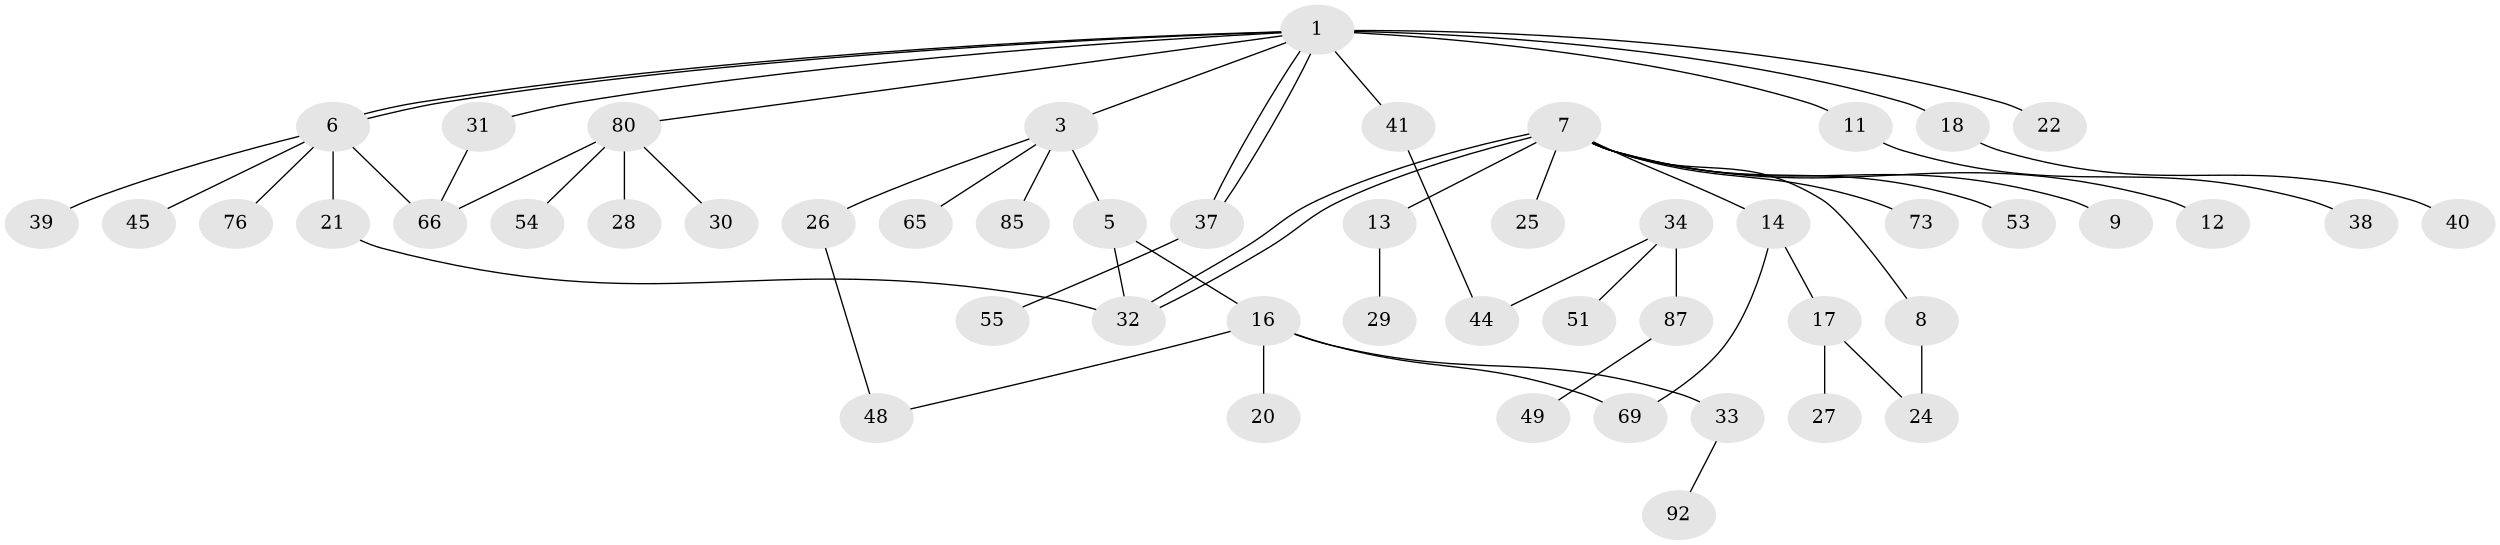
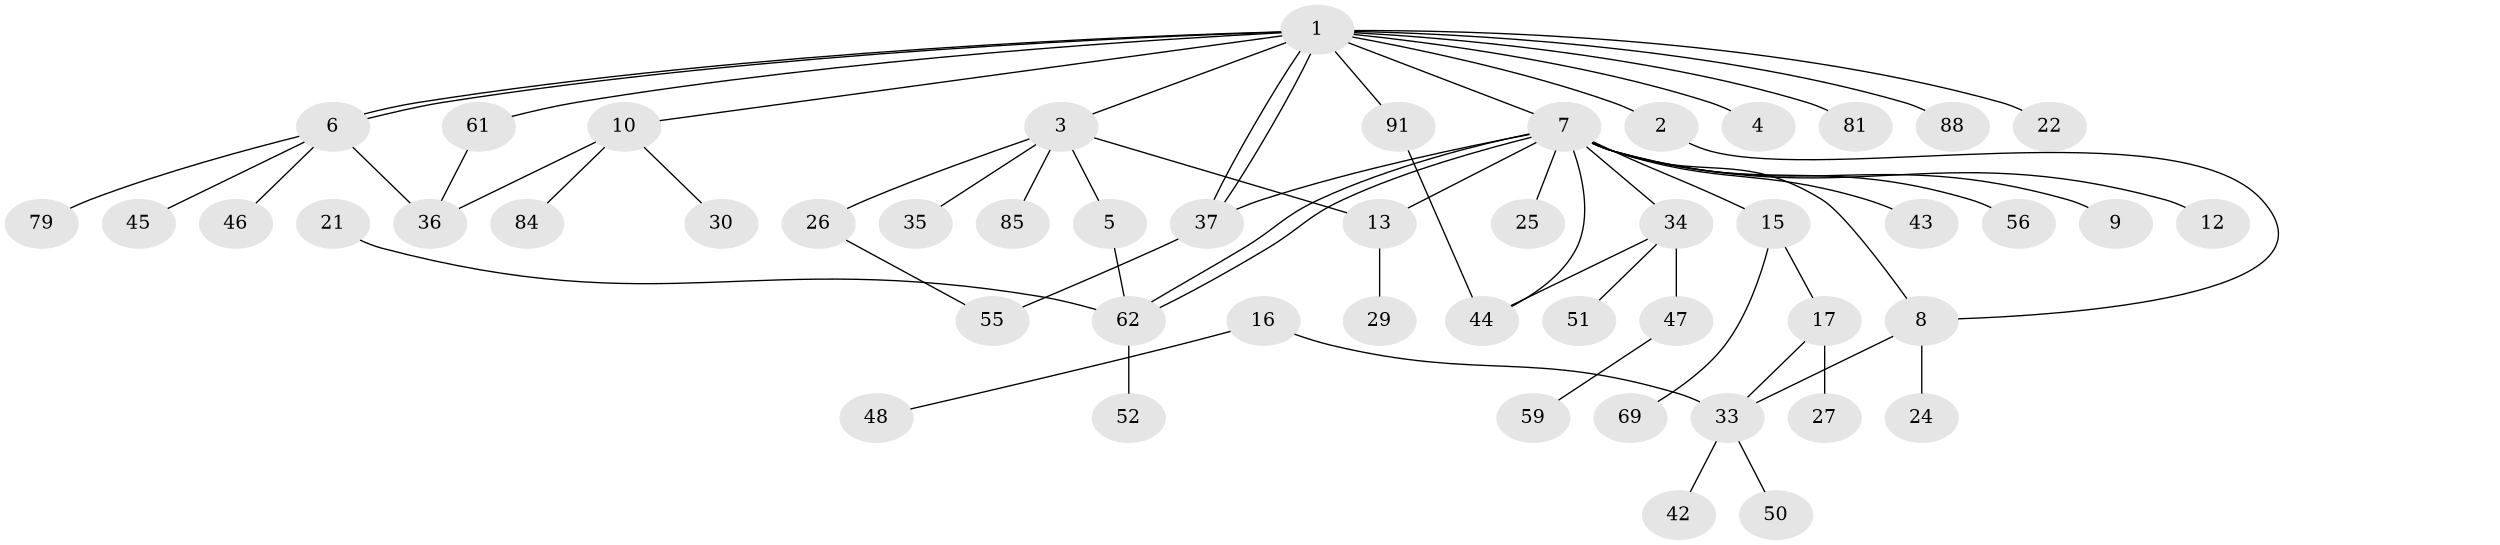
none -> (1441, 78)
(479, 127) -> (479, 127)
(624, 127) -> (624, 127)
(1399, 127) -> (1399, 127)
none -> (1661, 127)
none -> (1759, 127)
(1856, 127) -> (1856, 127)
(1953, 127) -> (1953, 127)
none -> (1374, 168)
none -> (1214, 173)
(333, 175) -> none
none -> (1621, 176)
(42, 224) -> (42, 224)
(236, 224) -> (236, 224)
(430, 224) -> (430, 224)
(527, 224) -> (527, 224)
(624, 224) -> none
(916, 224) -> (916, 224)
(1773, 224) -> (1773, 224)
(1922, 224) -> (1922, 224)
(2019, 224) -> (2019, 224)
(2361, 224) -> none
(2459, 224) -> none
none -> (1579, 243)
(1184, 271) -> none
(848, 321) -> (906, 272)
(1129, 321) -> (1129, 321)
(1676, 321) -> (1676, 321)
none -> (1835, 364)
(1873, 369) -> (1776, 369)
(1512, 375) -> none
none -> (1129, 418)
(1264, 418) -> none
(1533, 418) -> (1533, 418)
(1679, 515) -> (1679, 515)
none -> (1776, 515)
